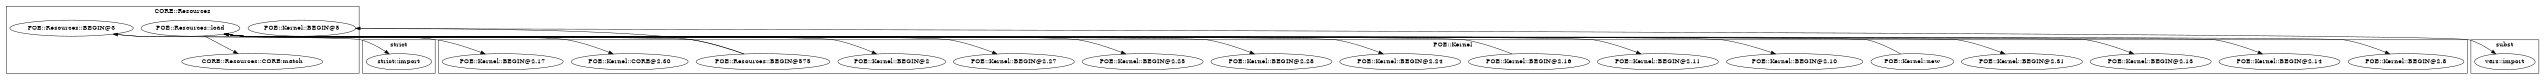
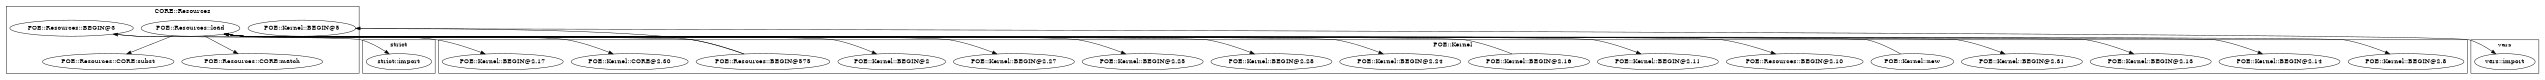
(2505, 45) -> (2505, 45)
none -> (108, 62)
(252, 62) -> (252, 62)
(1795, 62) -> (1795, 62)
